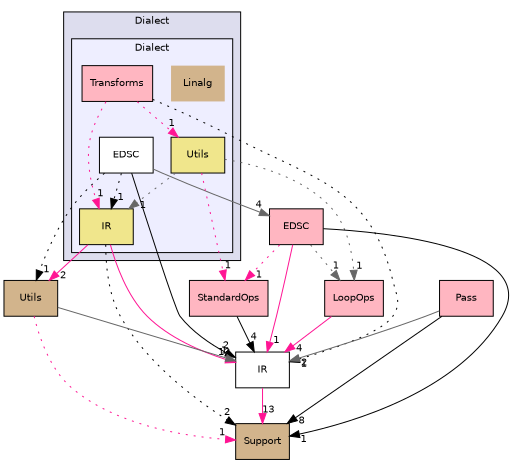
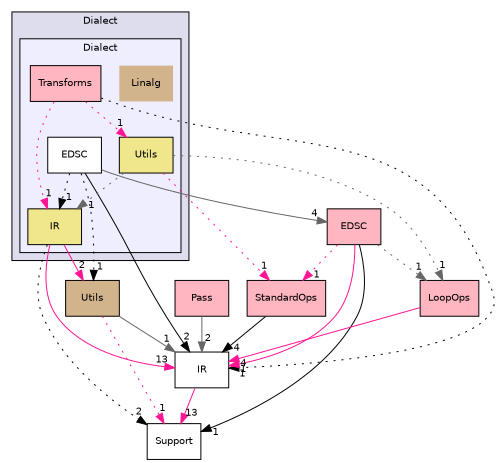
(369, 367) -> none
(263, 442) -> (174, 442)
